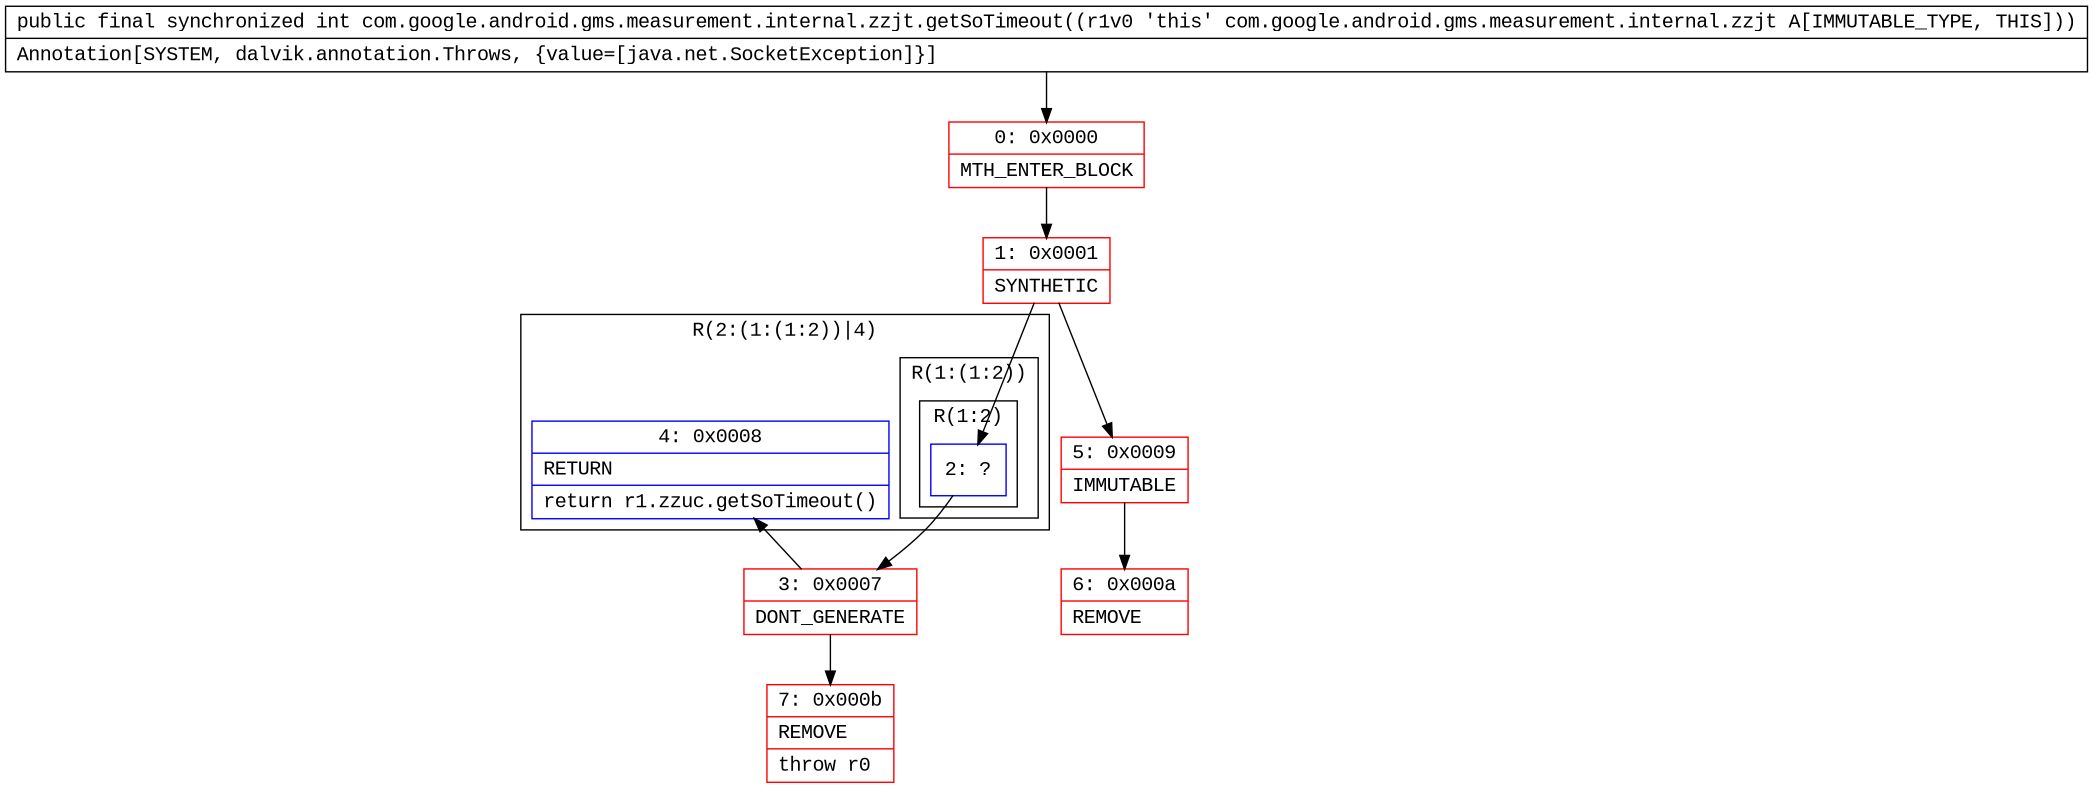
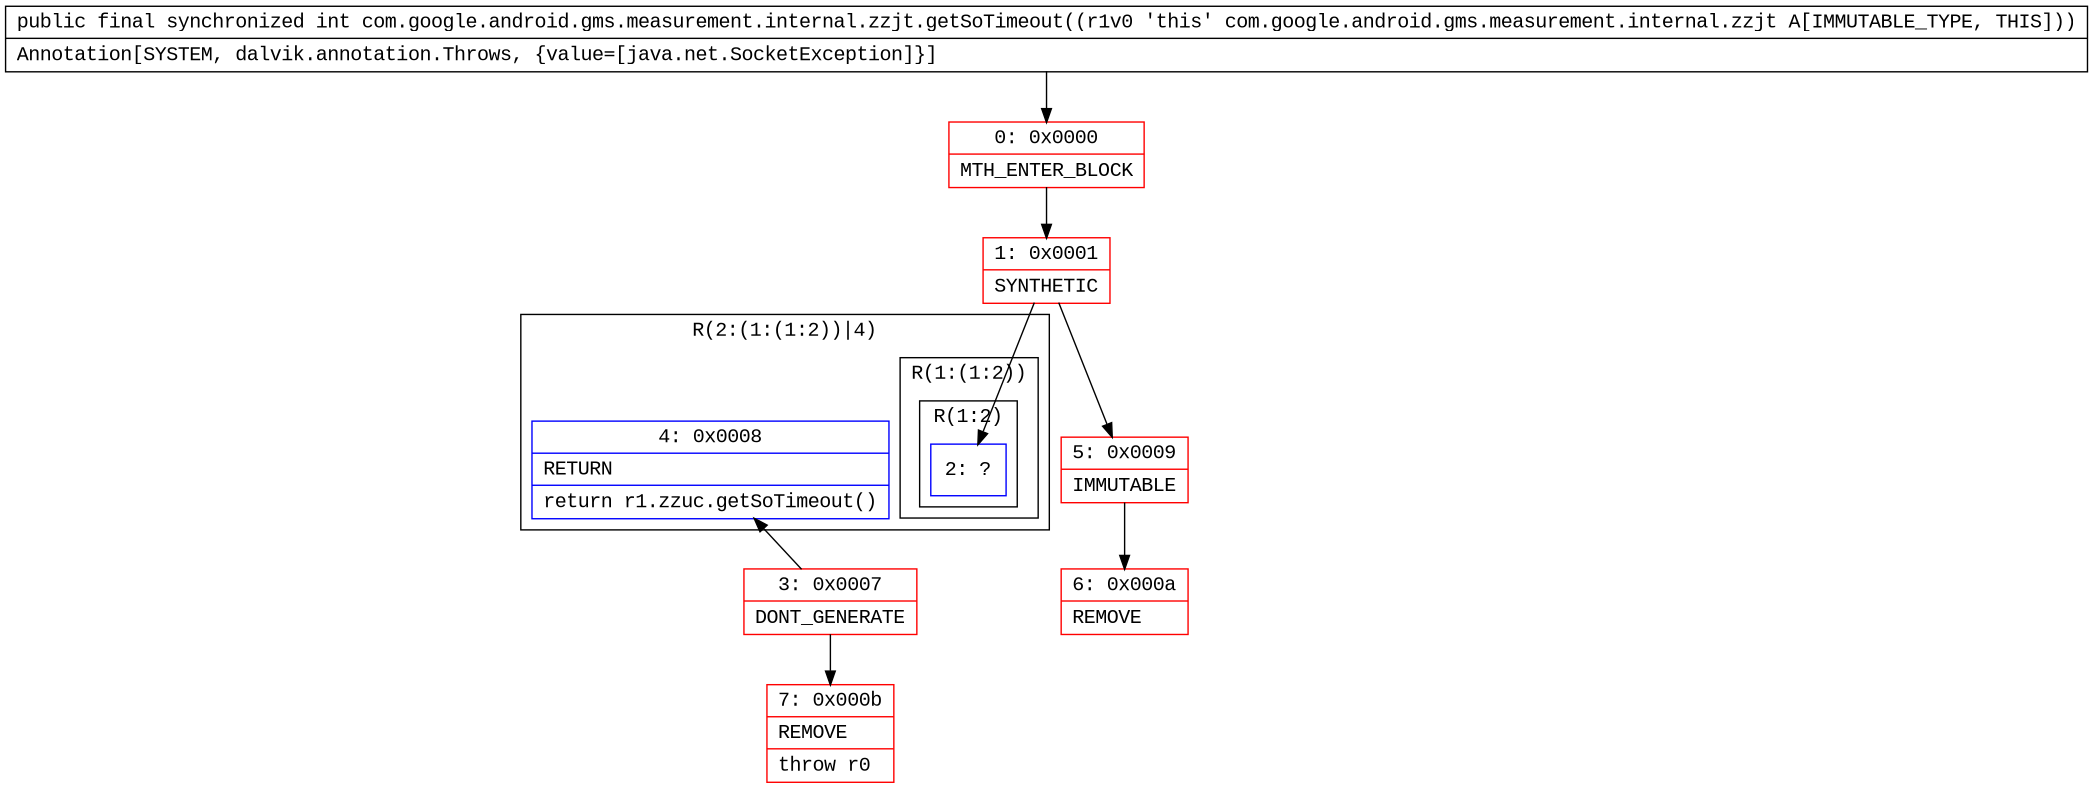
(916, 539) -> none
